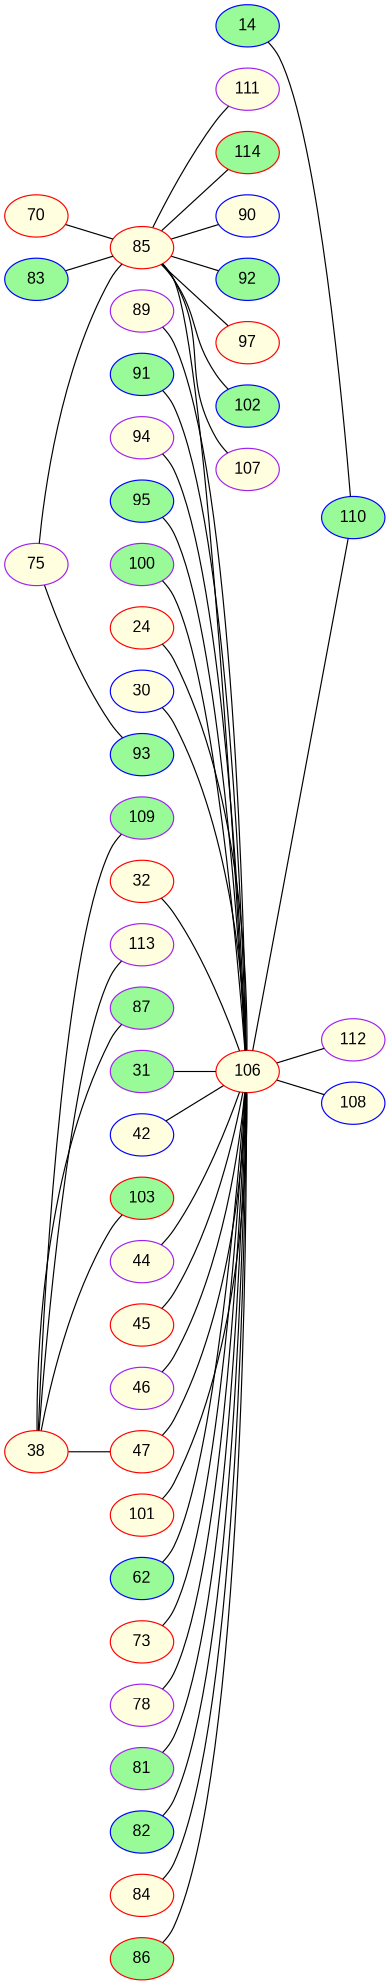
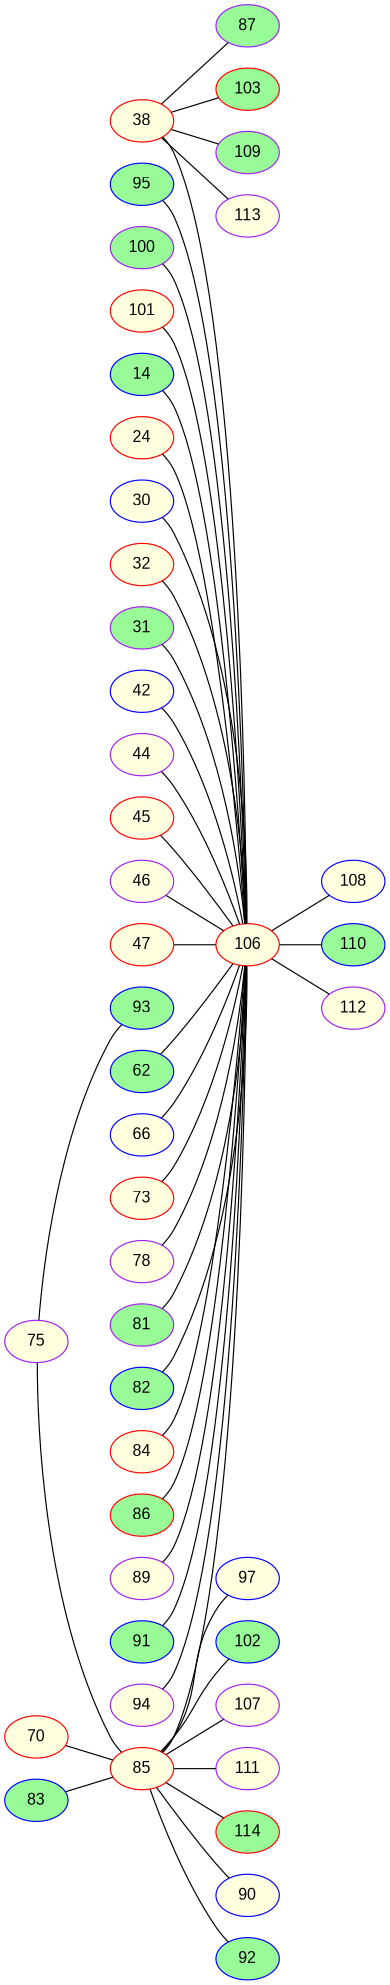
(326, 265) -> (213, 572)
(248, 343) -> (248, 1579)
none -> (142, 1135)
(89, 1452) -> (225, 426)
